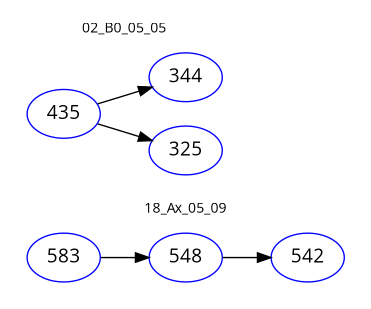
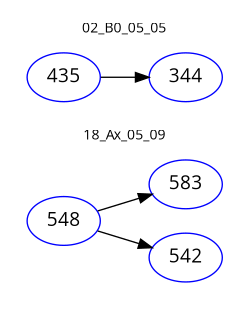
(186, 150) -> none
(118, 258) -> (118, 205)
